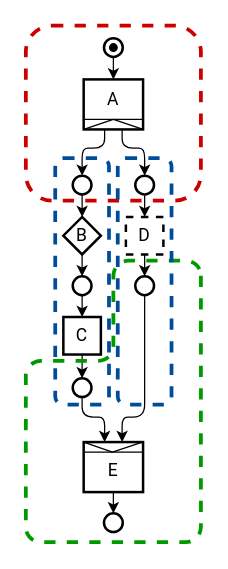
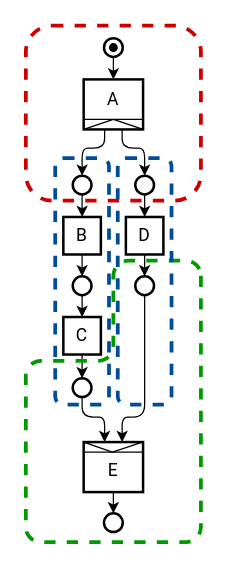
(82, 236) -> (82, 236)
(144, 236) -> (144, 236)
